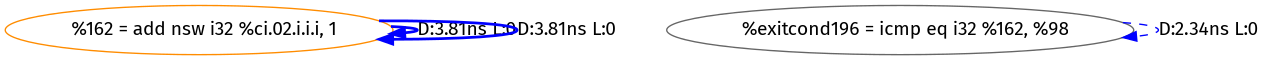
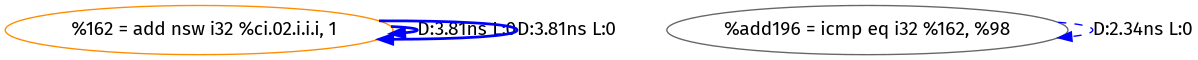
(900, 30) -> (867, 30)
